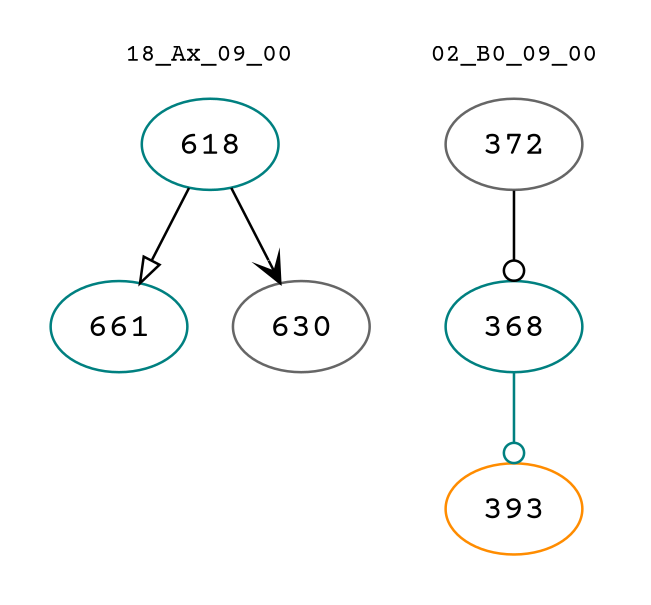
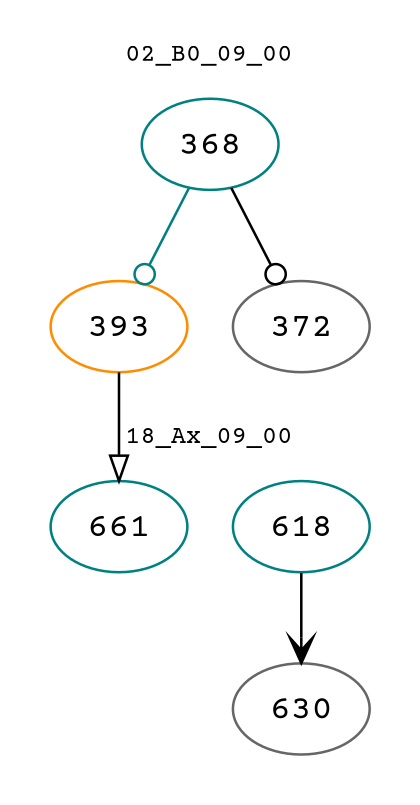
(170, 224) -> (119, 428)
(514, 226) -> (251, 226)
